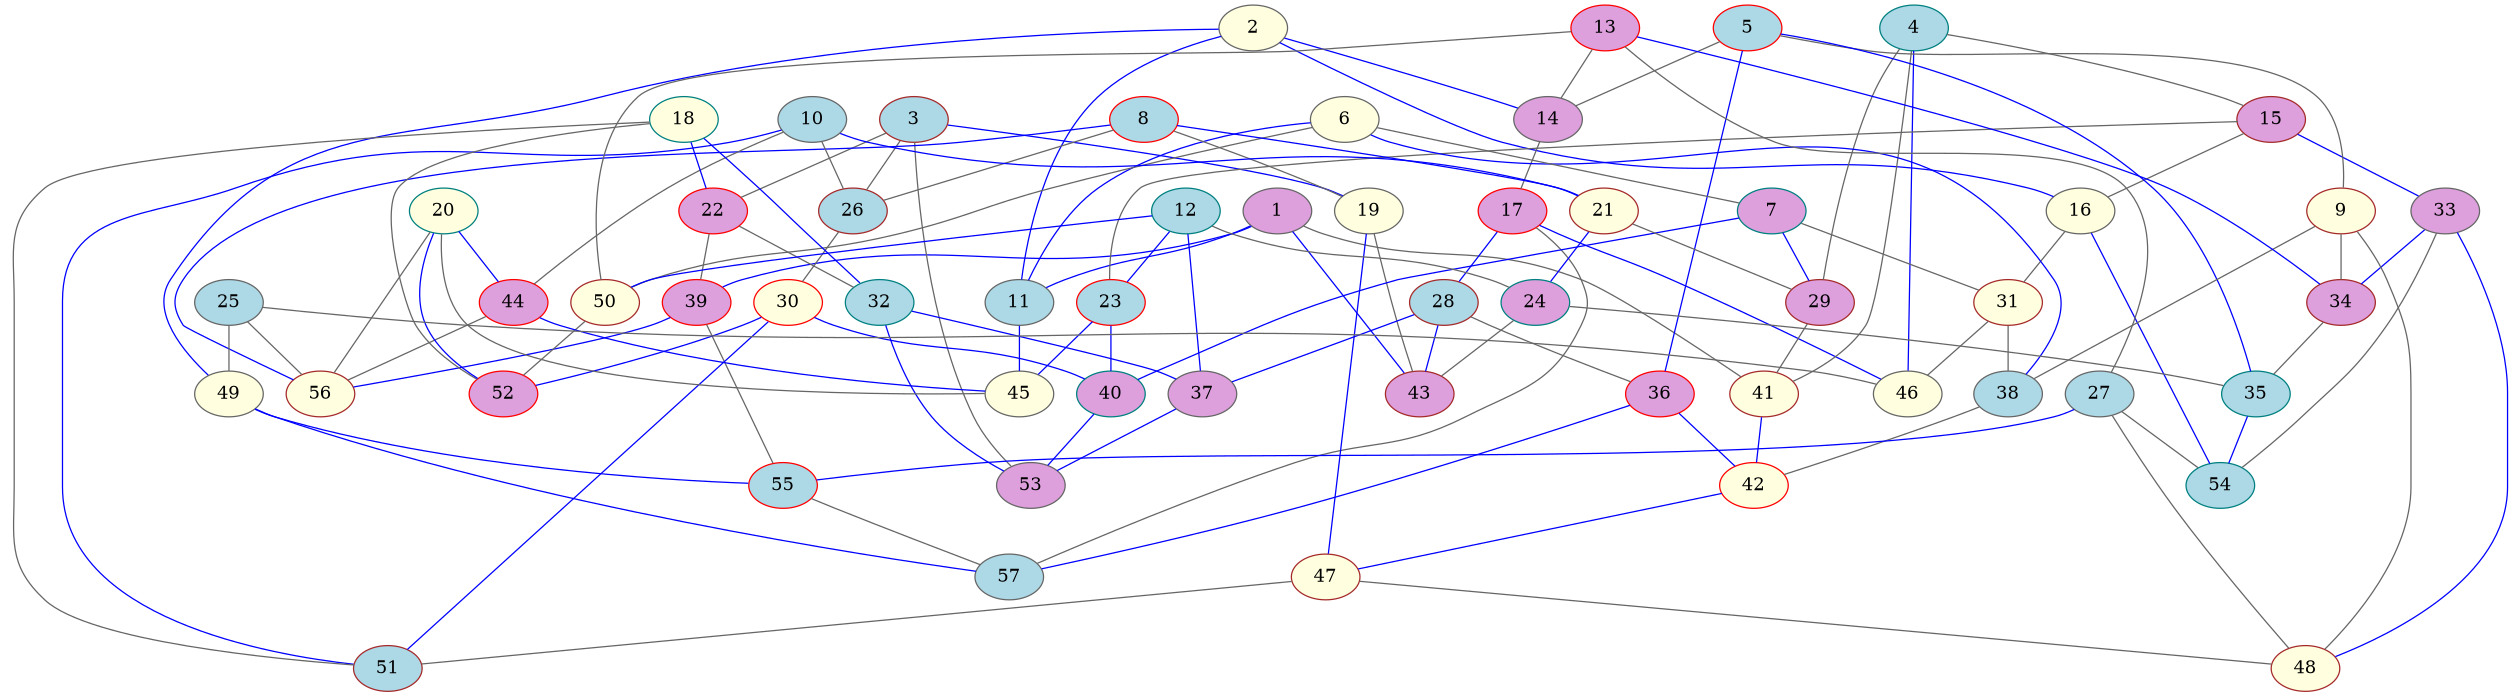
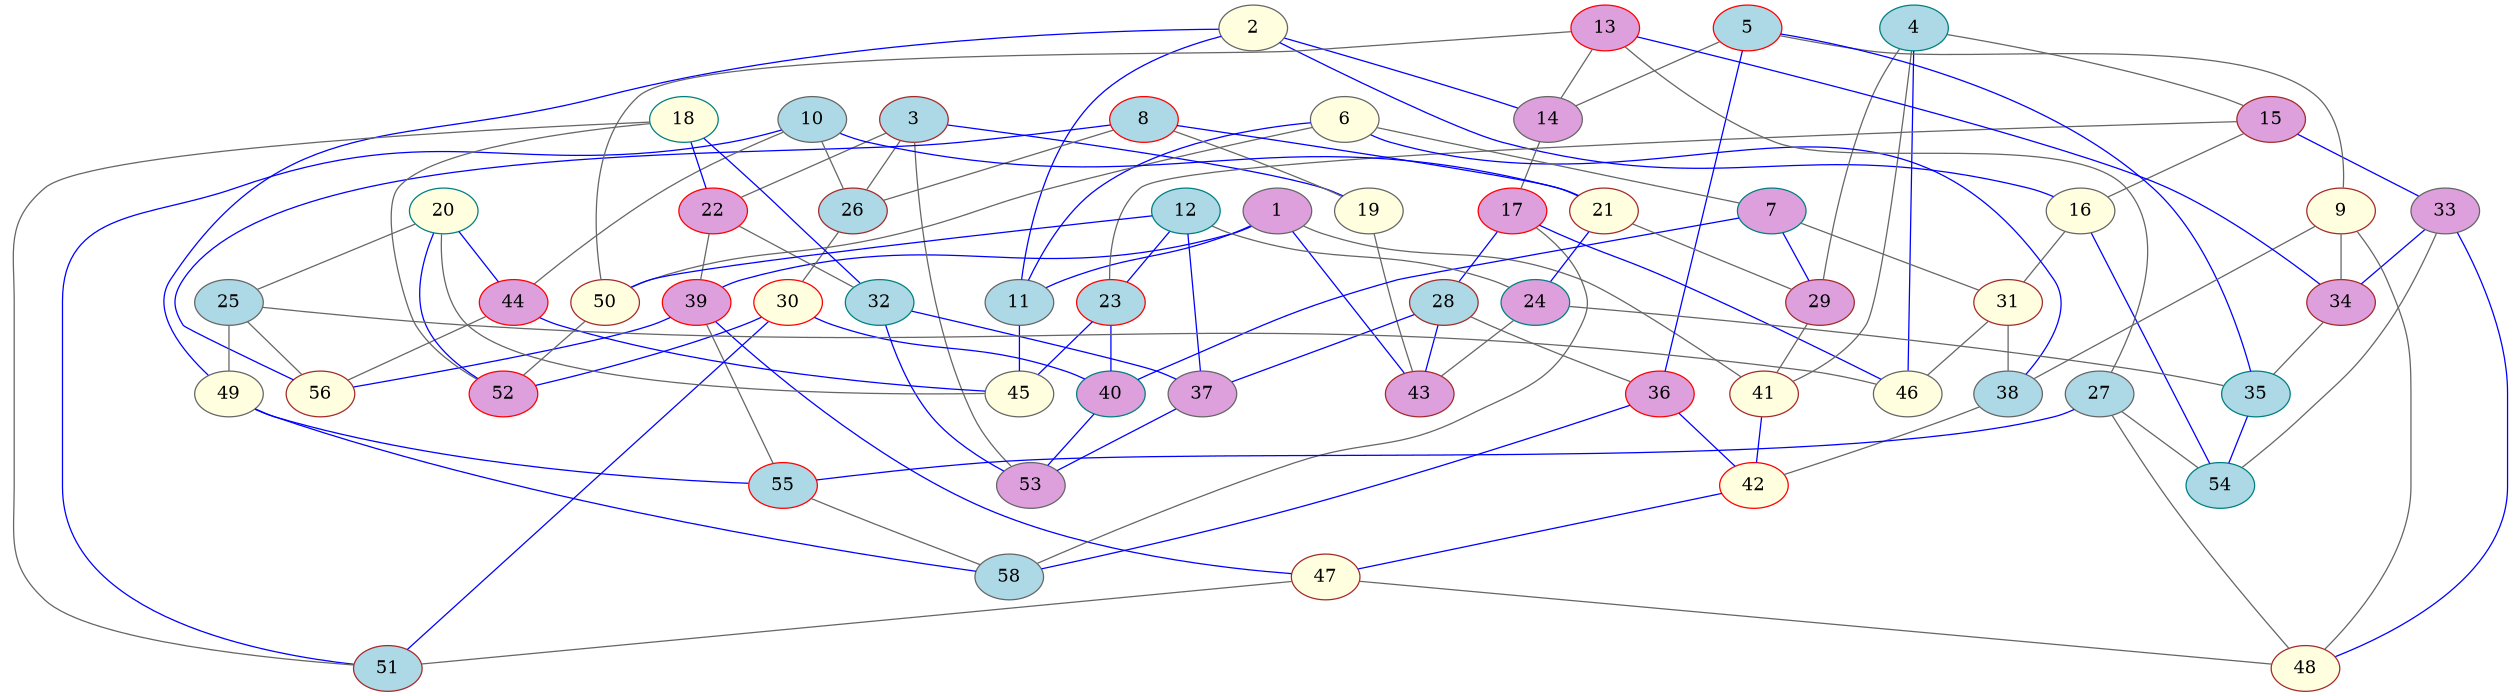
(382, 302) -> (336, 257)
(1347, 394) -> (979, 505)
(1009, 577) -> (1009, 577)
